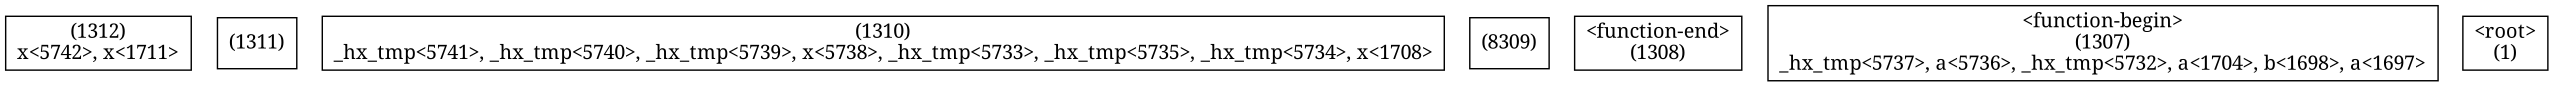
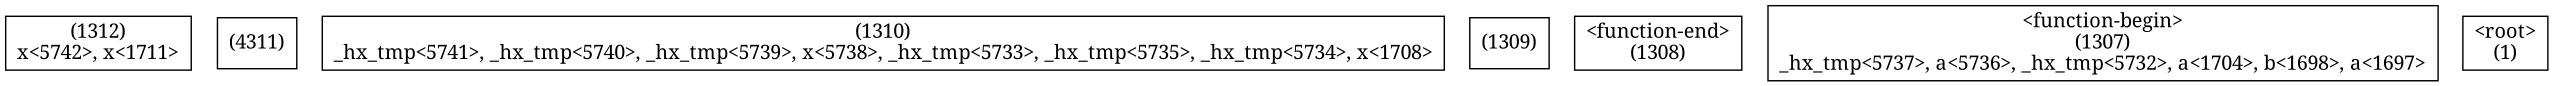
(257, 43) -> (257, 43)
(1509, 43) -> (1509, 43)
